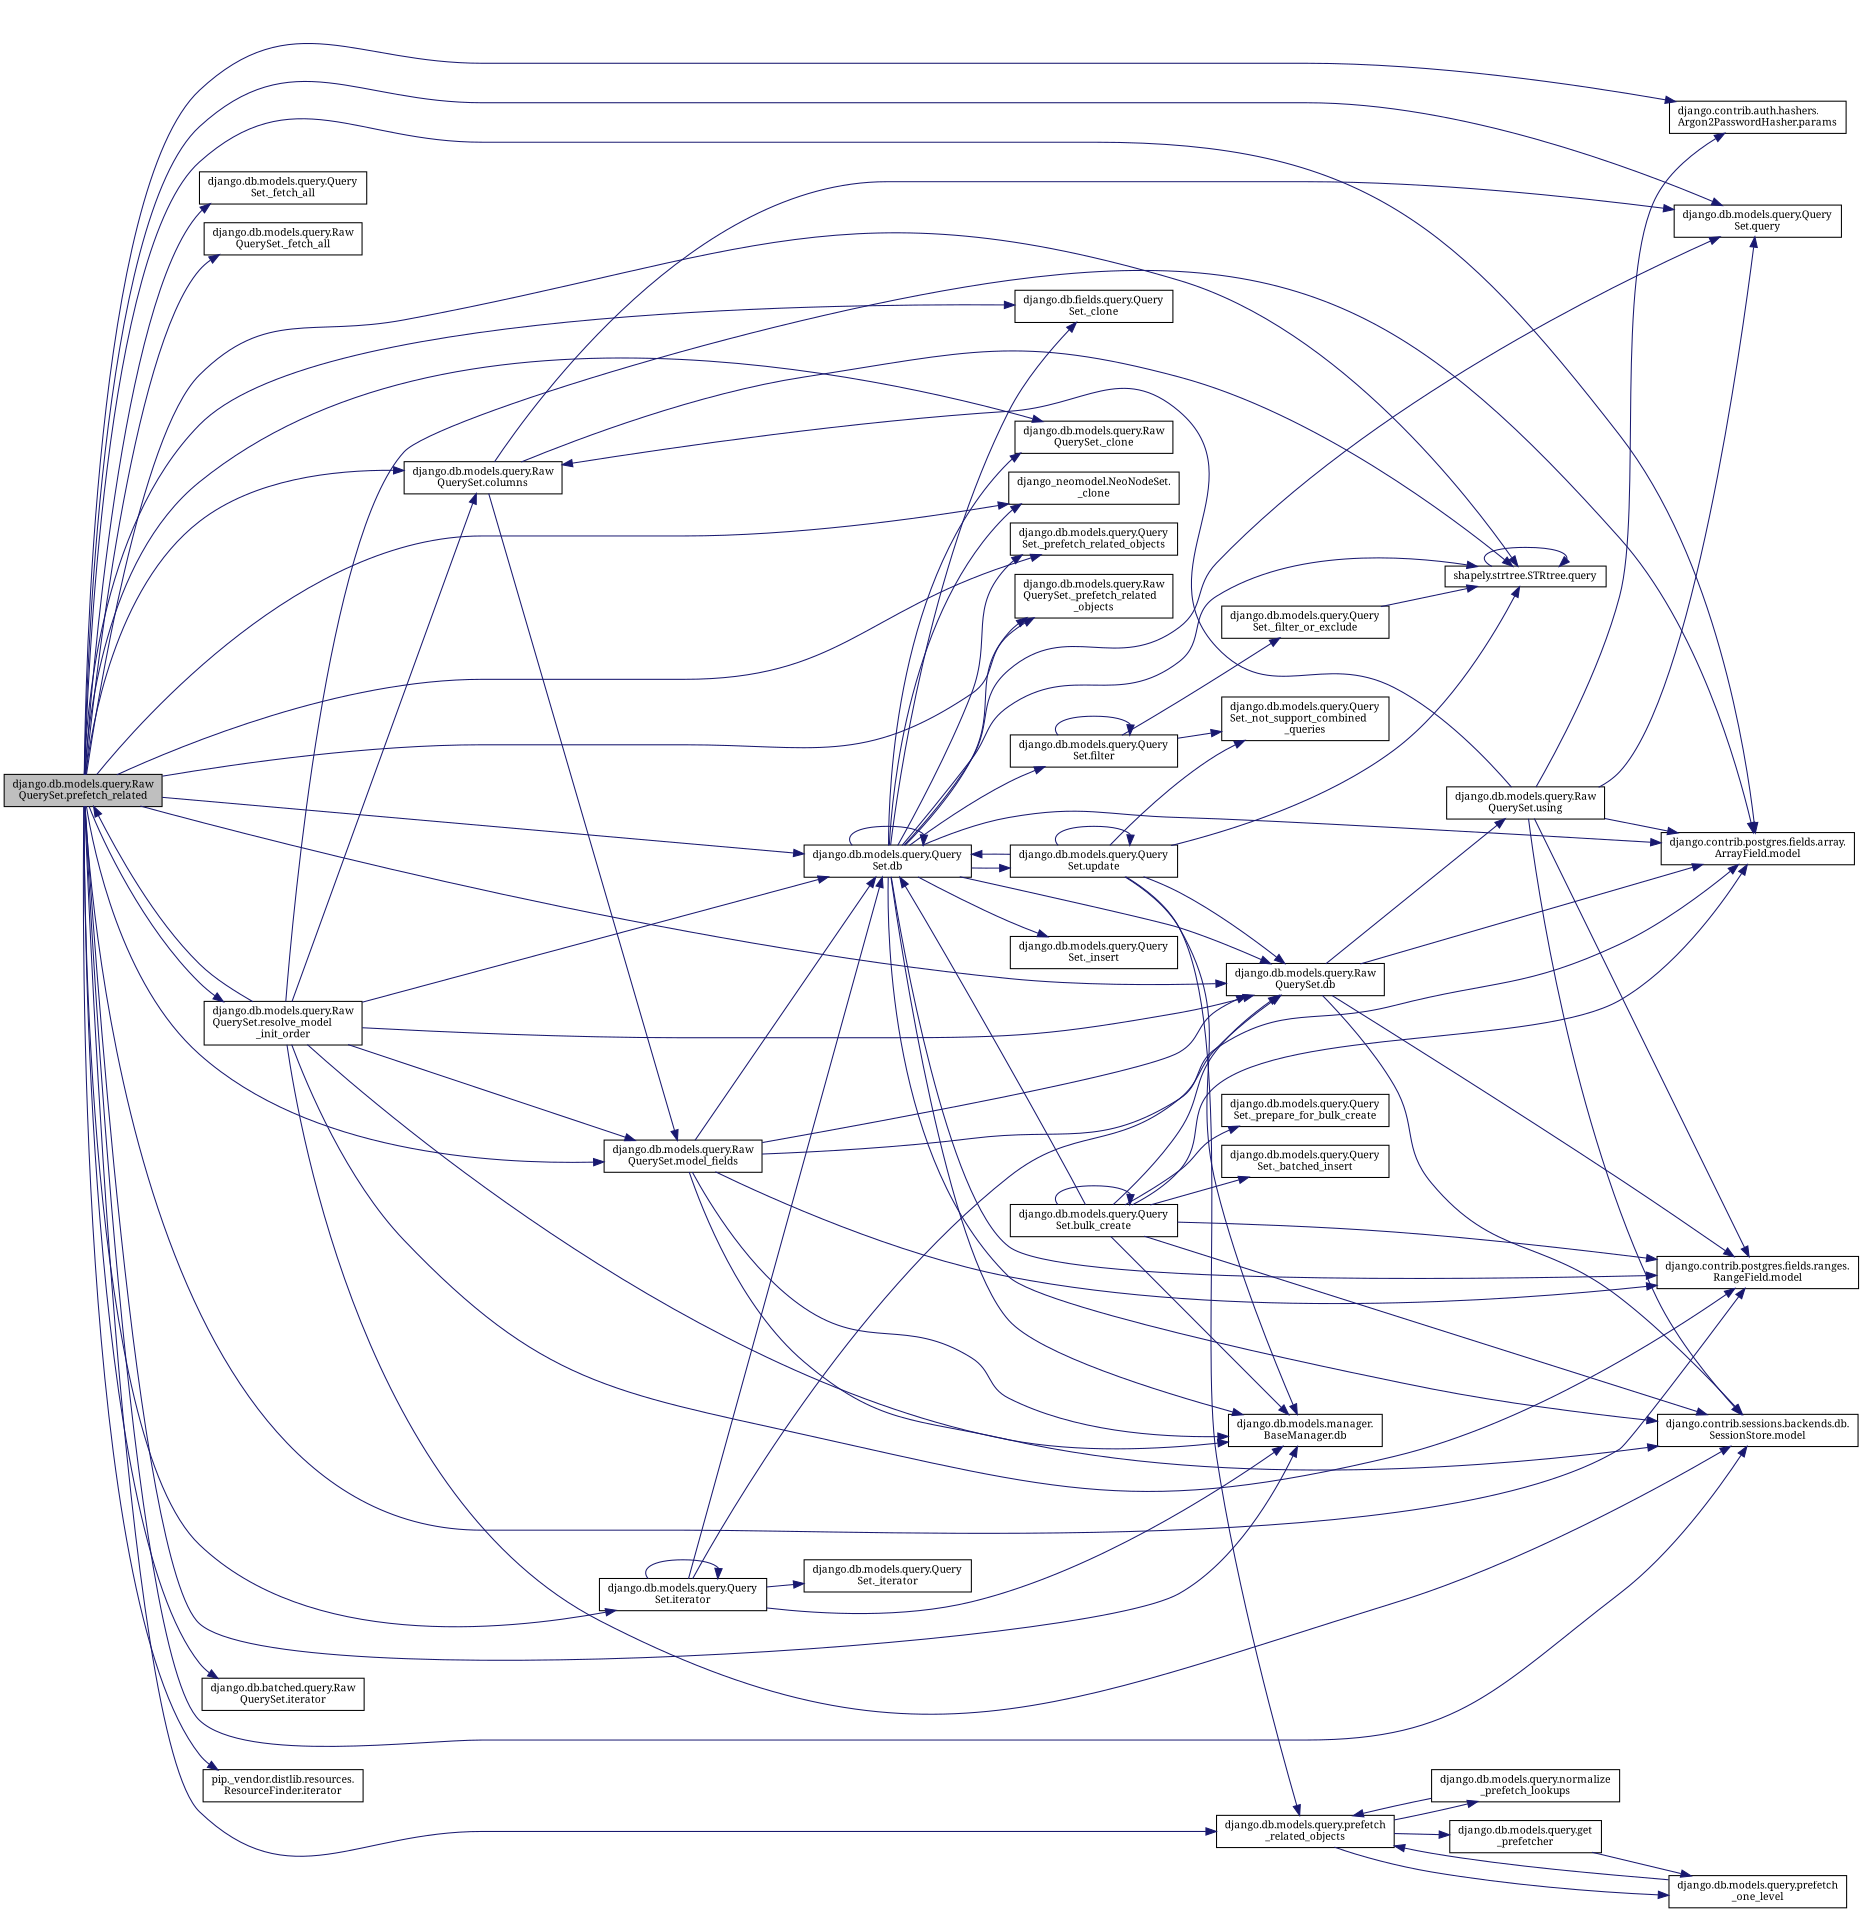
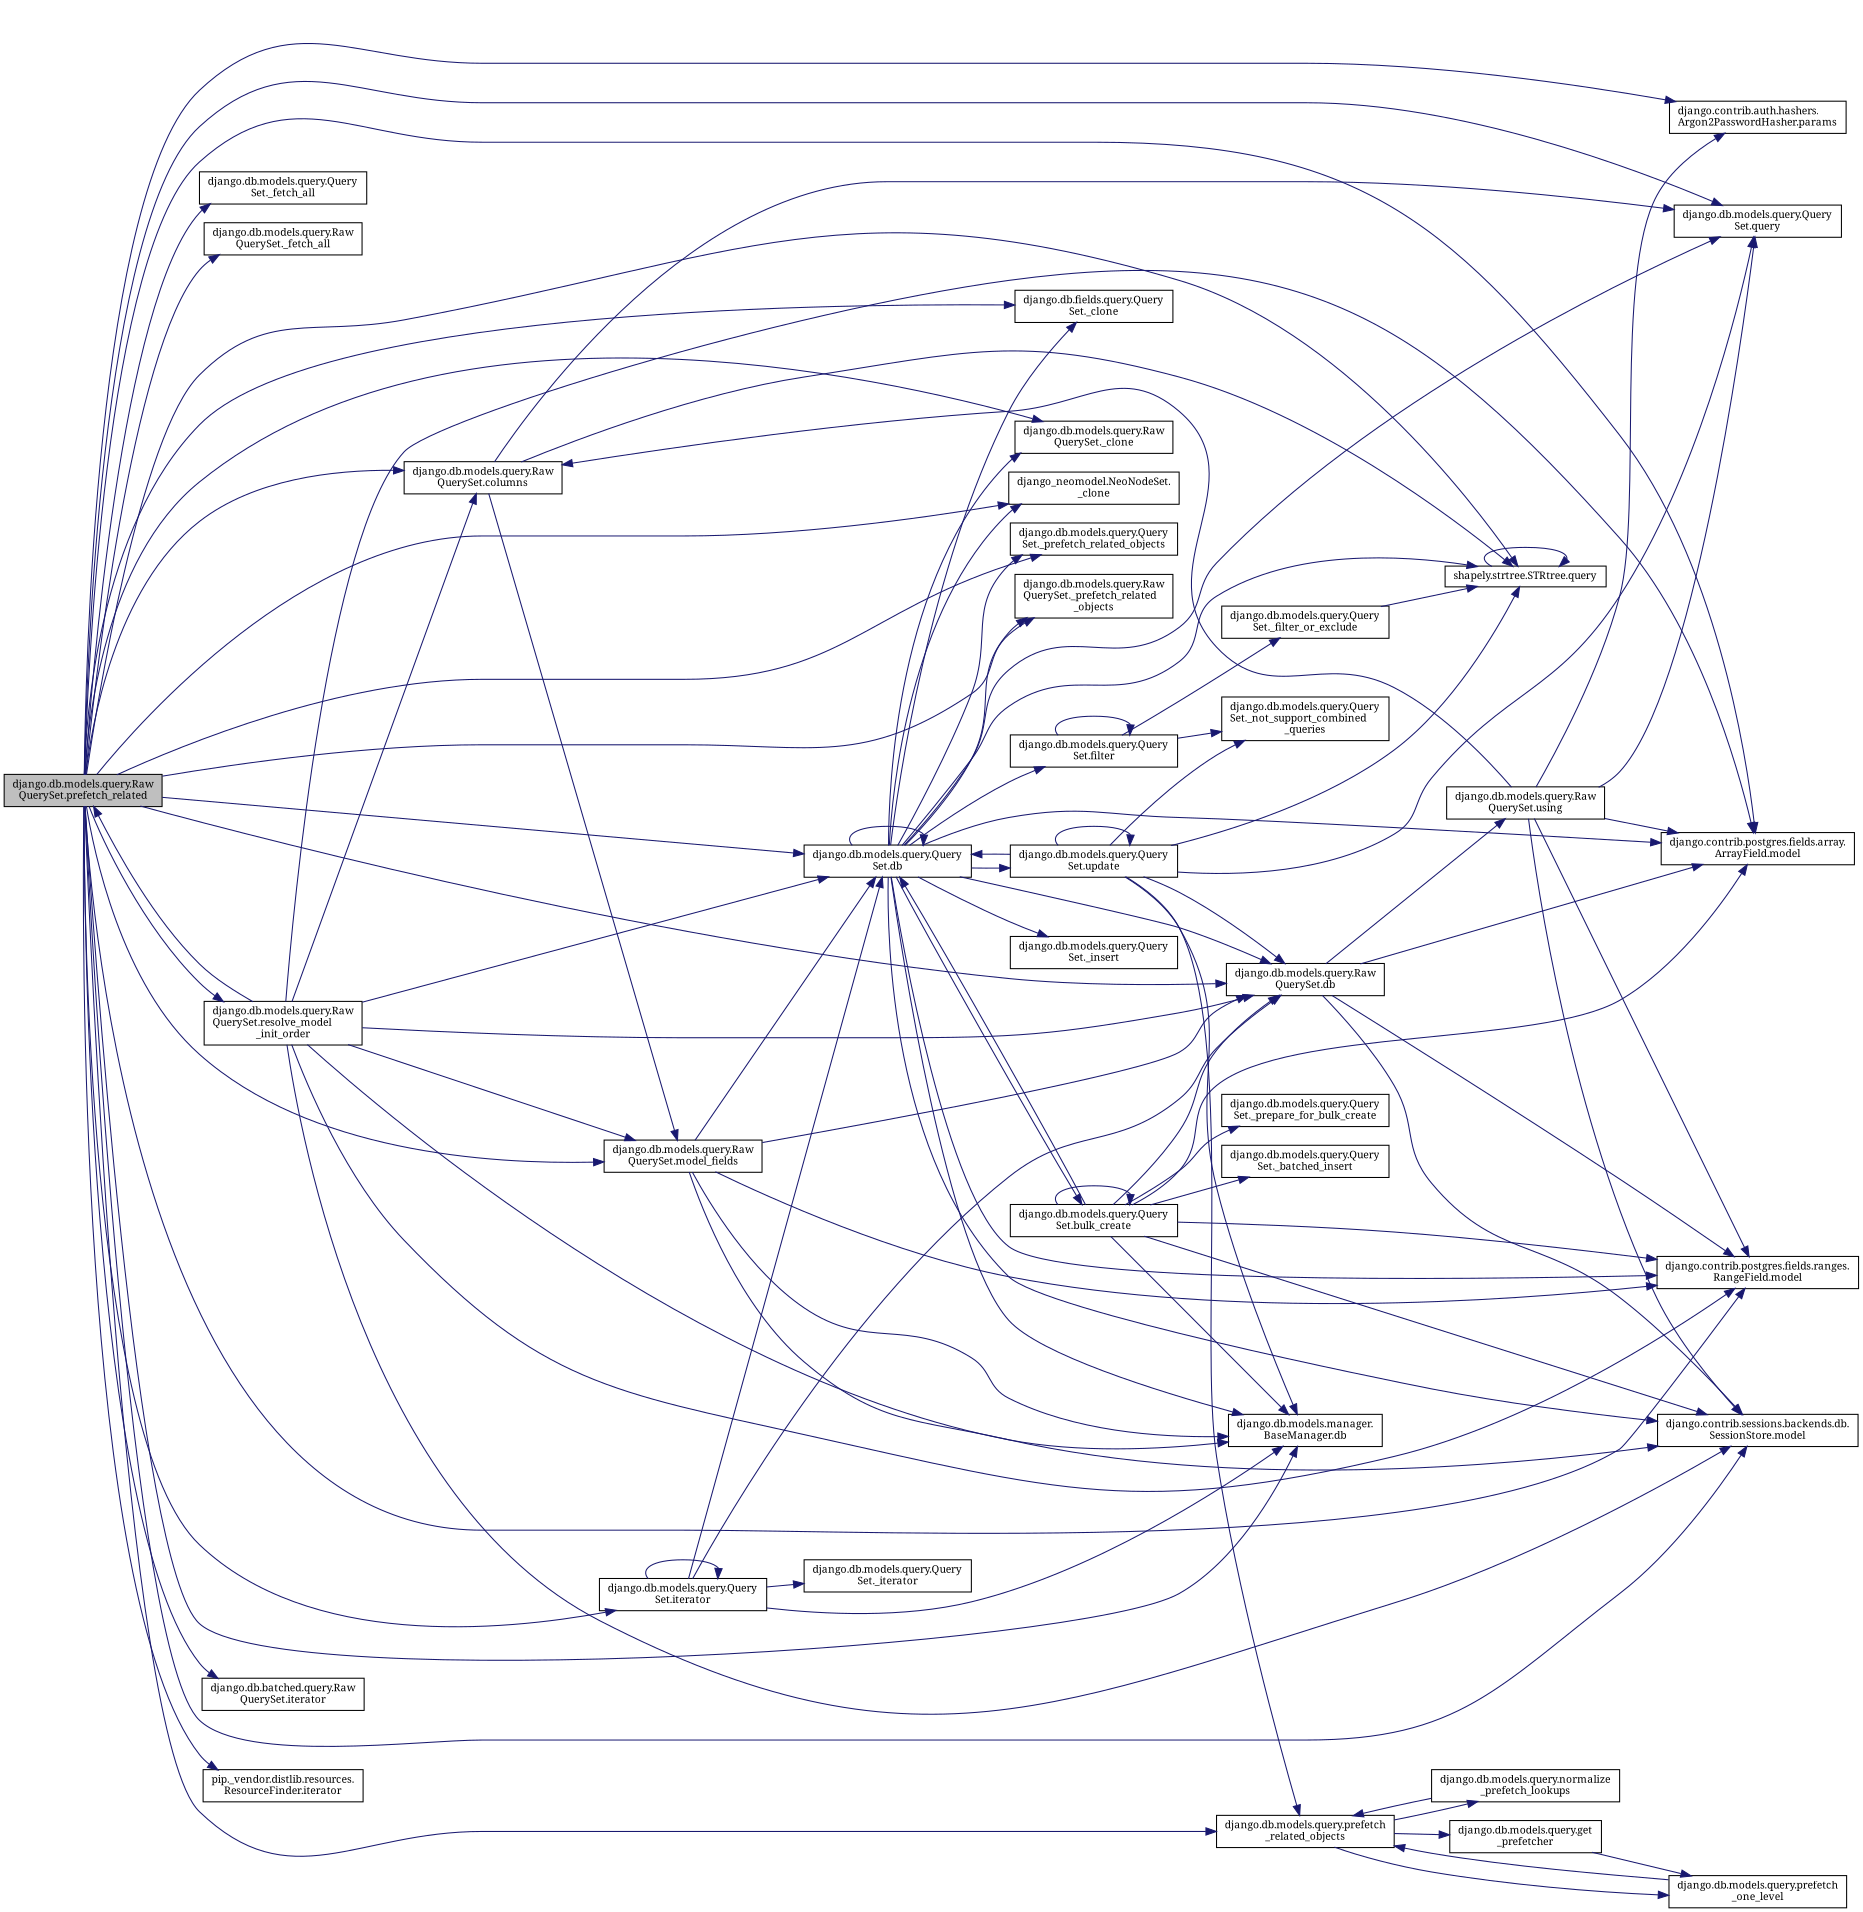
none -> (1562, 664)
none -> (980, 1029)
(1244, 1033) -> none
